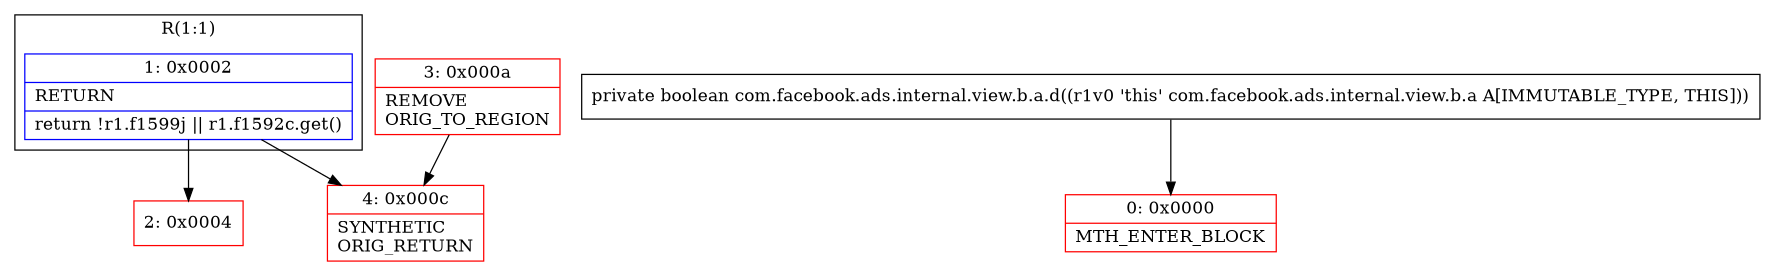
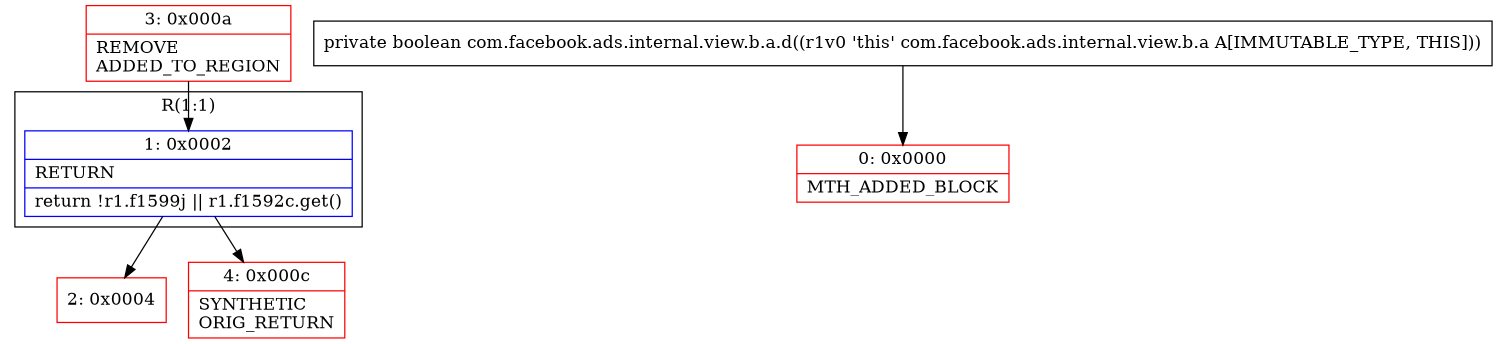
(468, 120) -> (189, 66)
(439, 154) -> (189, 100)
(1171, 237) -> (903, 187)
